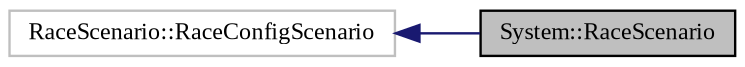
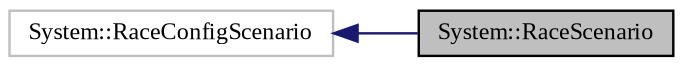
(202, 33) -> (171, 33)
